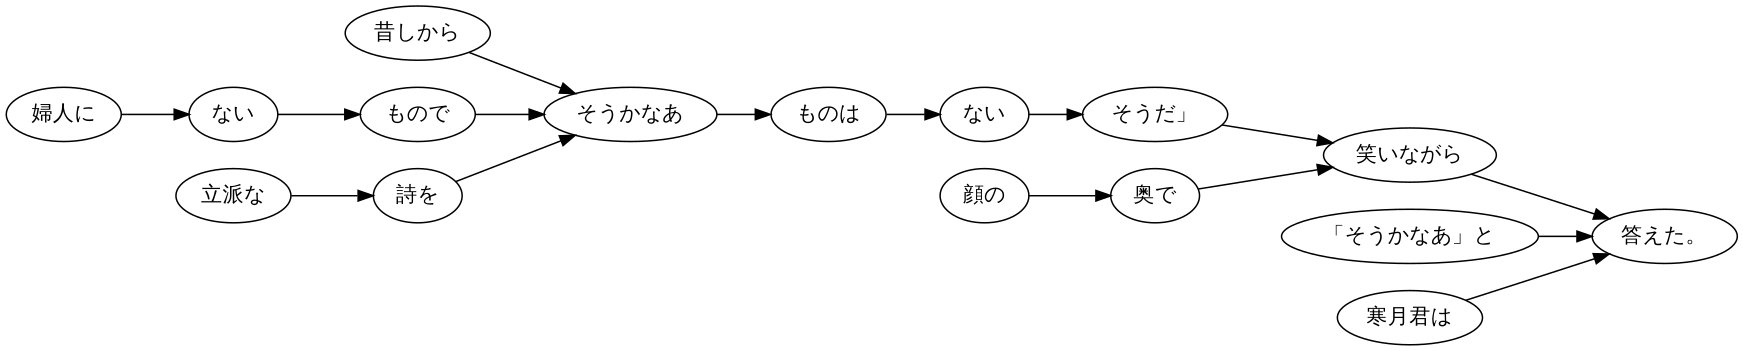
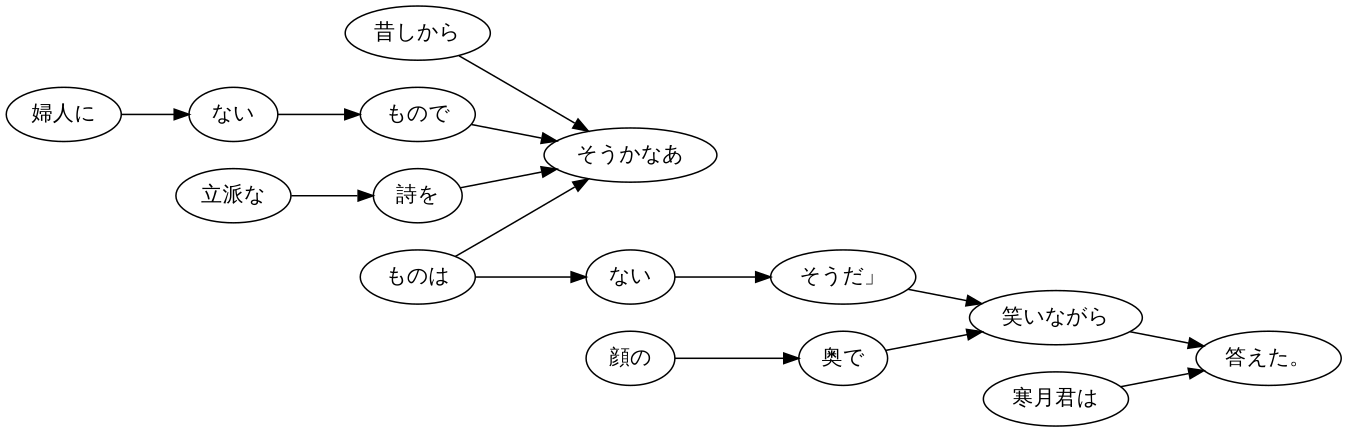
(736, 114) -> (515, 222)
(1410, 236) -> none
